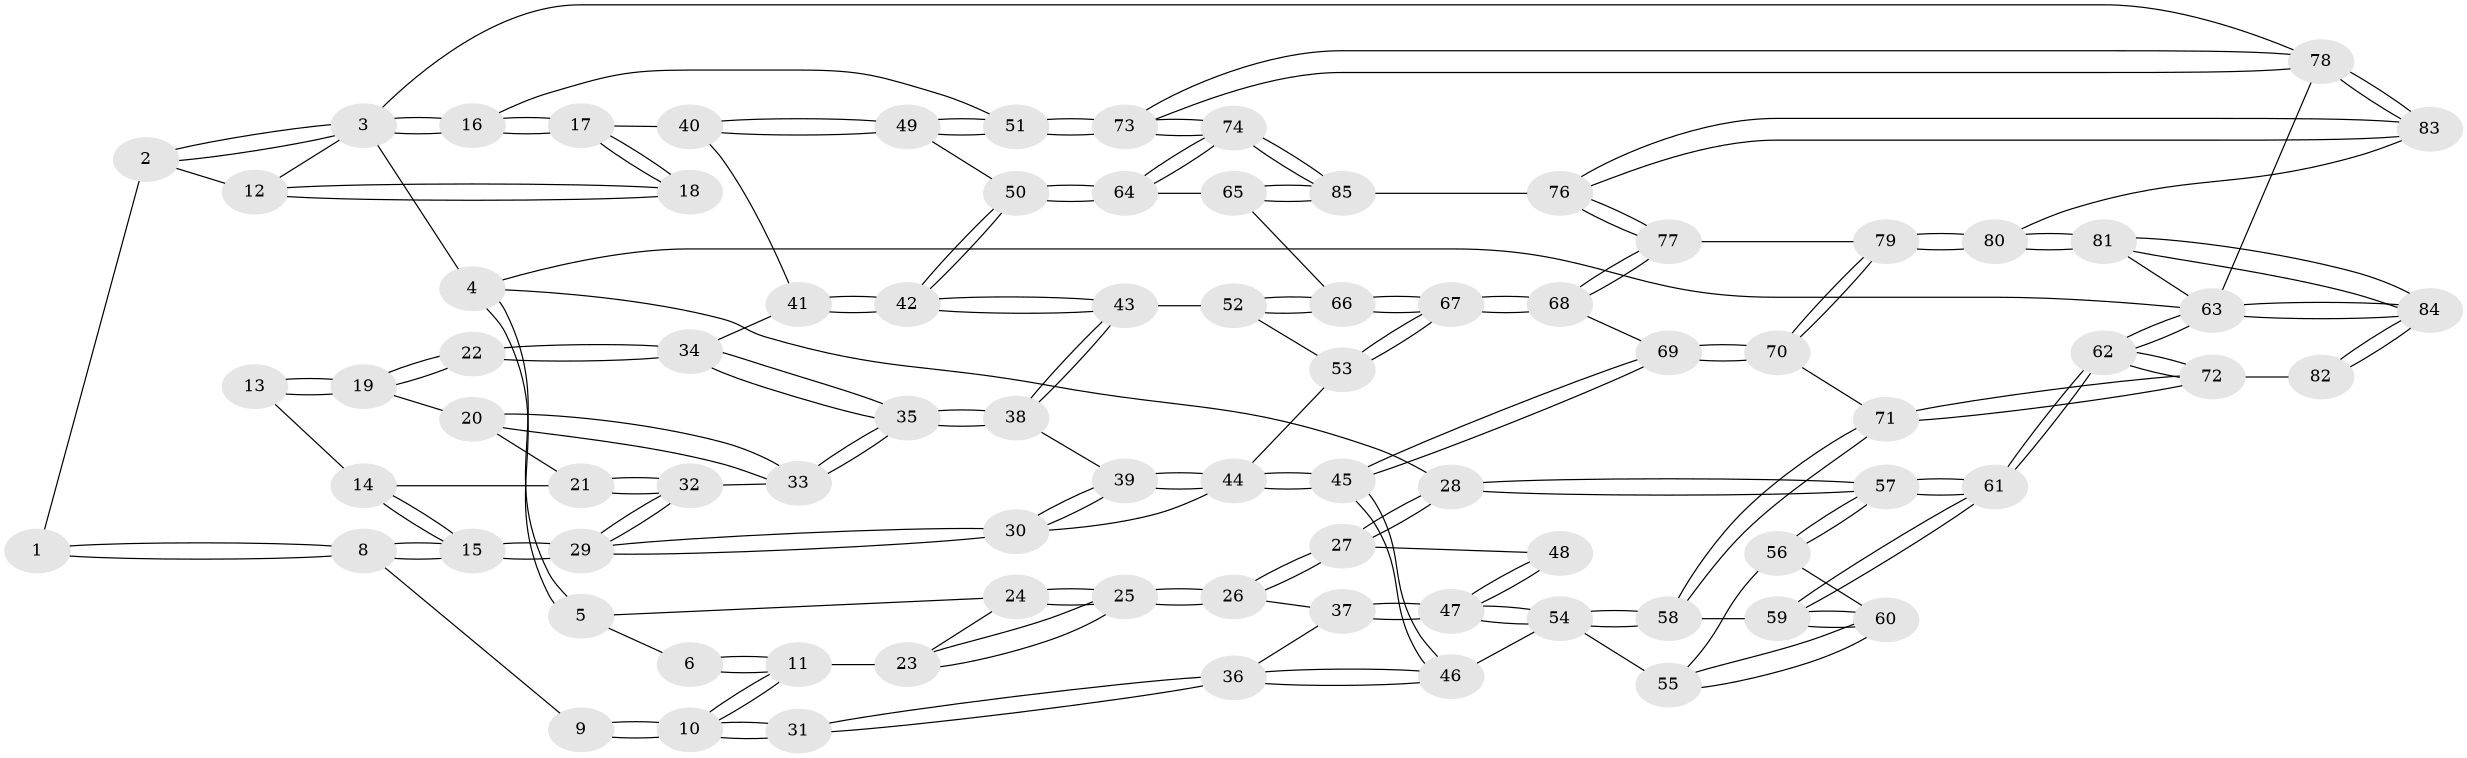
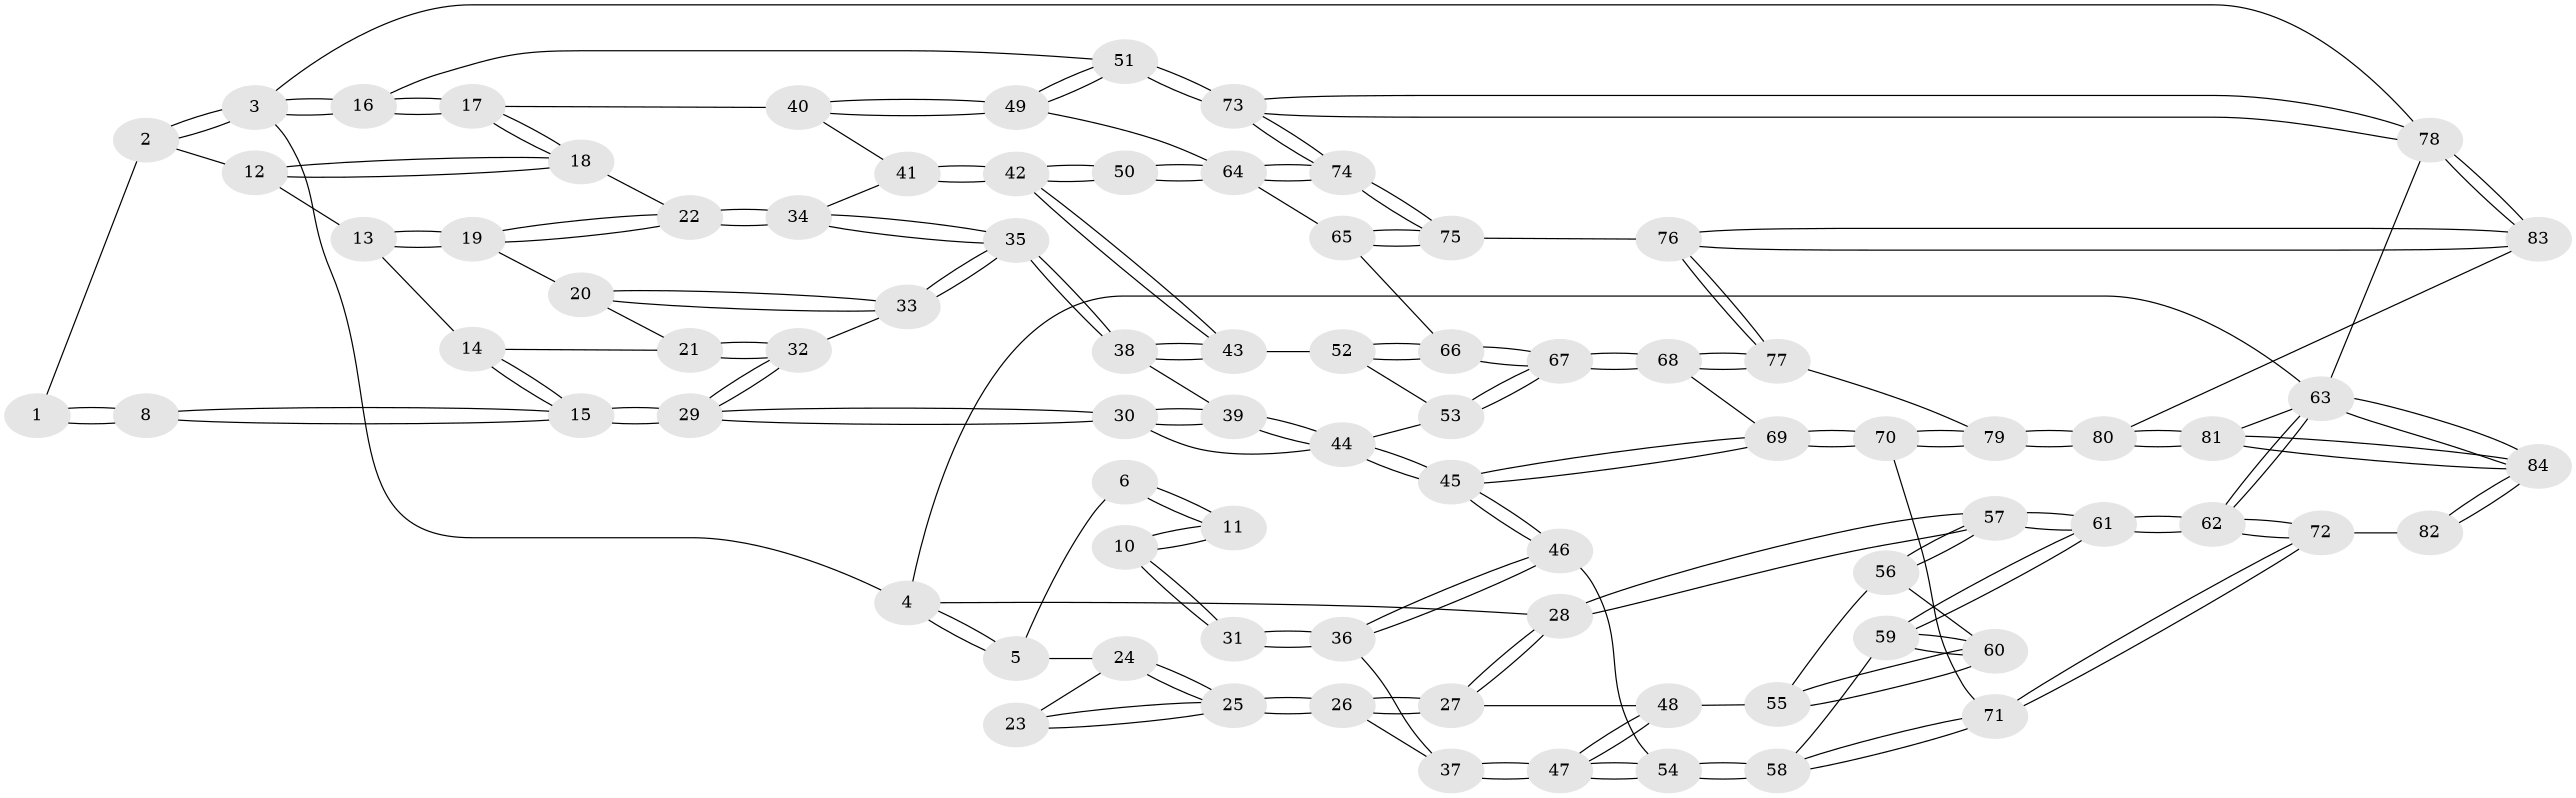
(310, 159) -> (304, 202)
(962, 160) -> (1129, 132)
none -> (636, 190)
(1342, 193) -> (1451, 238)
(1615, 652) -> (1723, 705)
(853, 665) -> none
(581, 730) -> none
